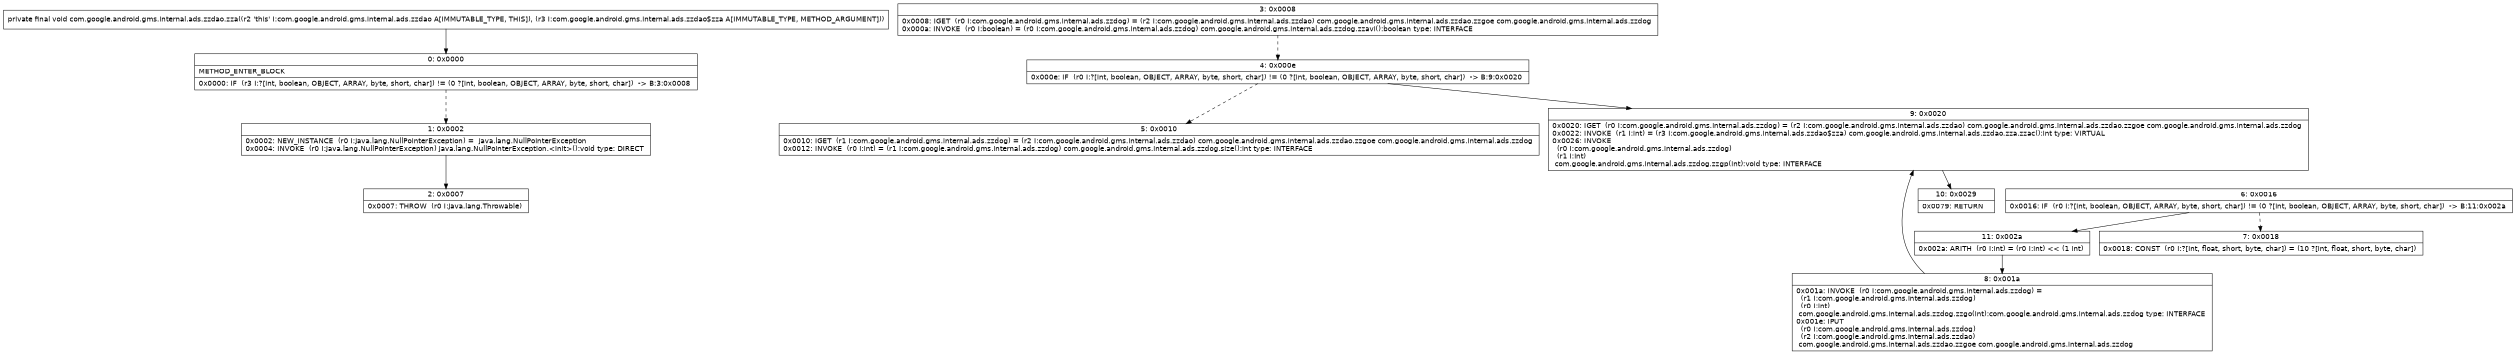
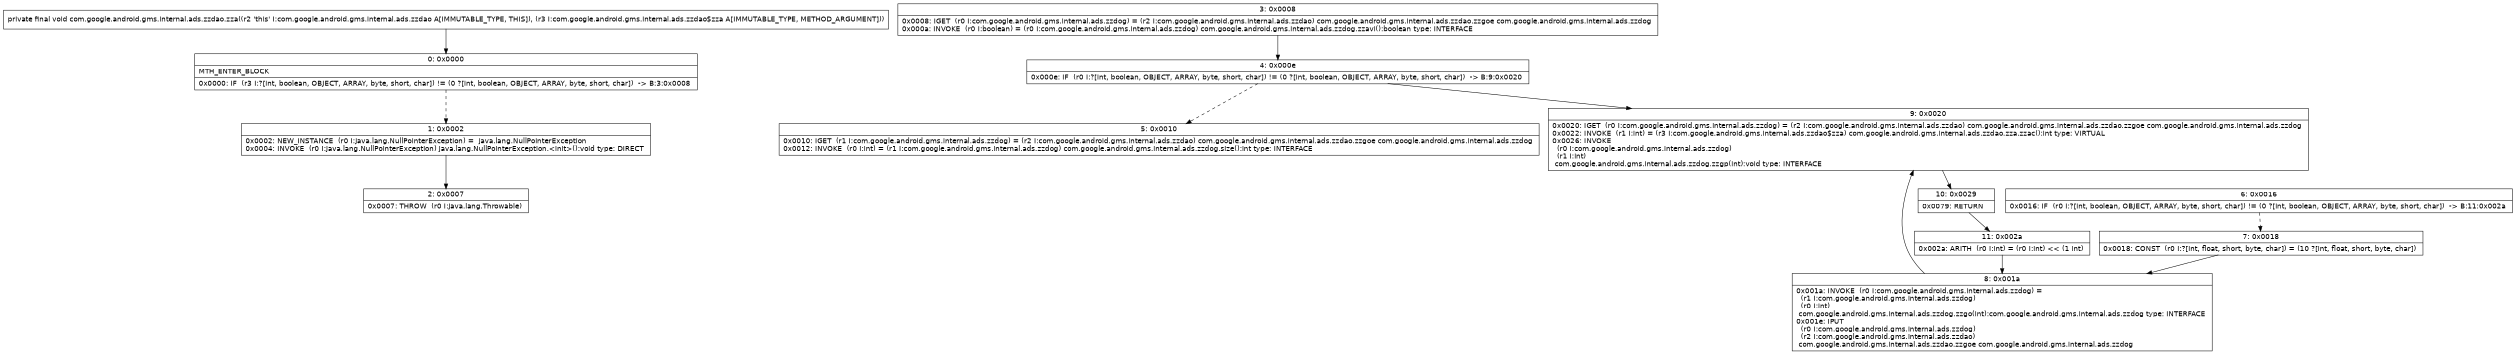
(1278, 45) -> (1278, 45)
(242, 71) -> (234, 71)
(2133, 222) -> (1977, 220)
none -> (2185, 264)
